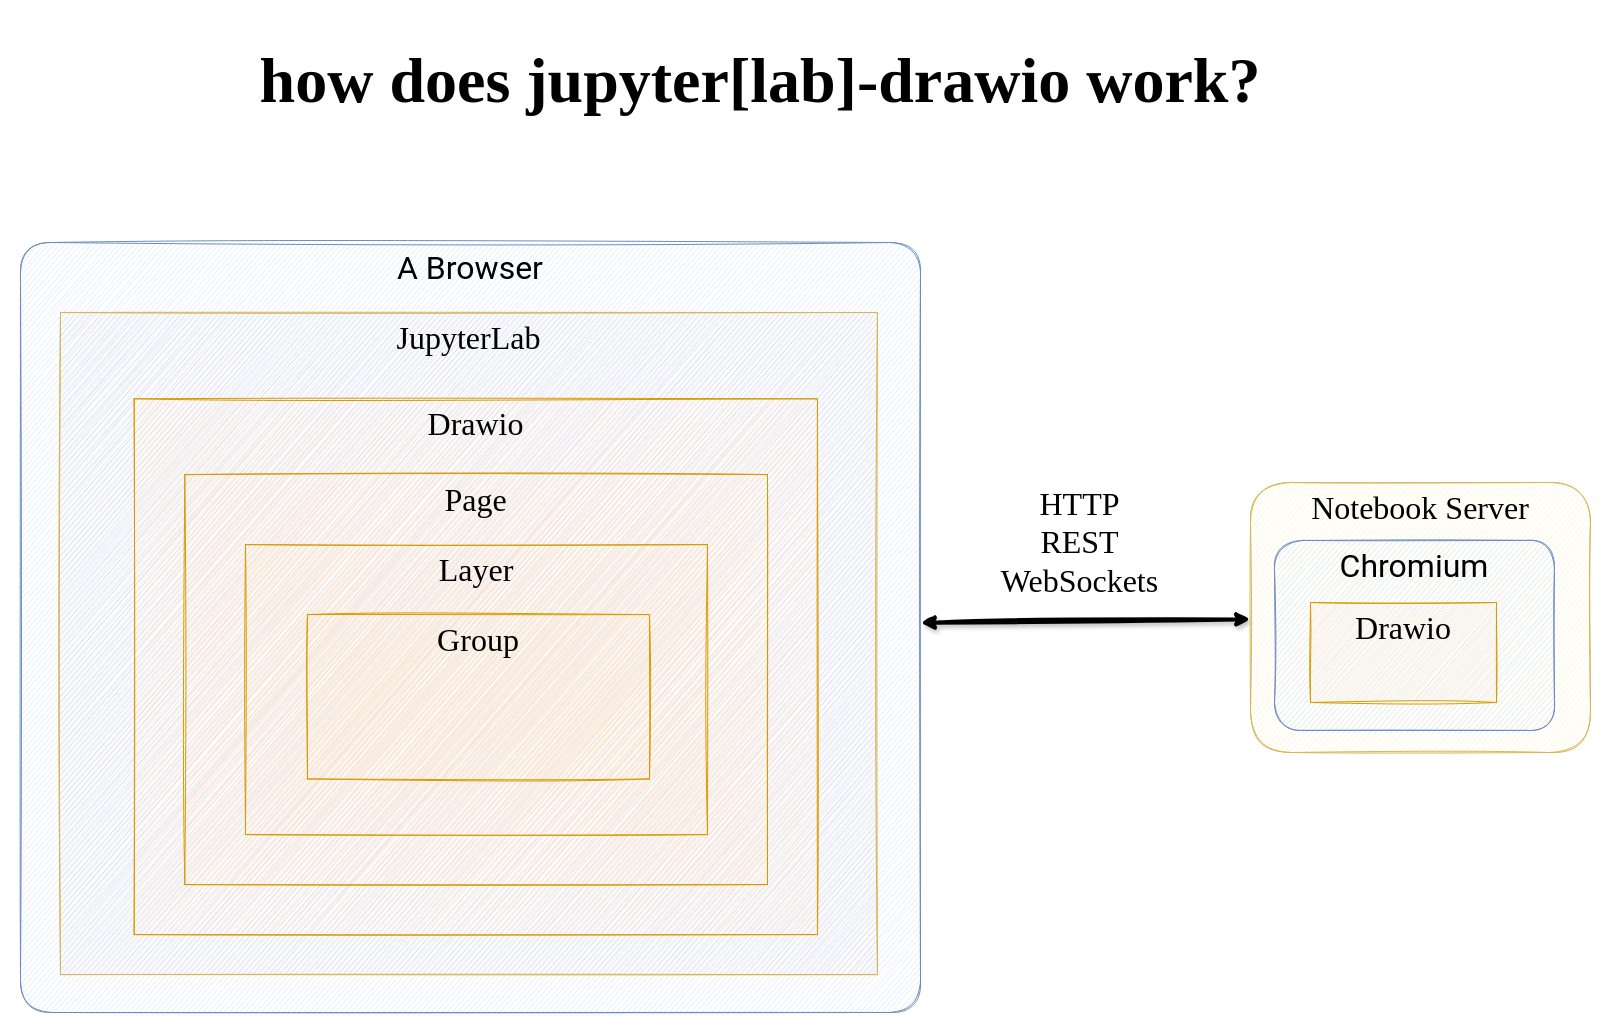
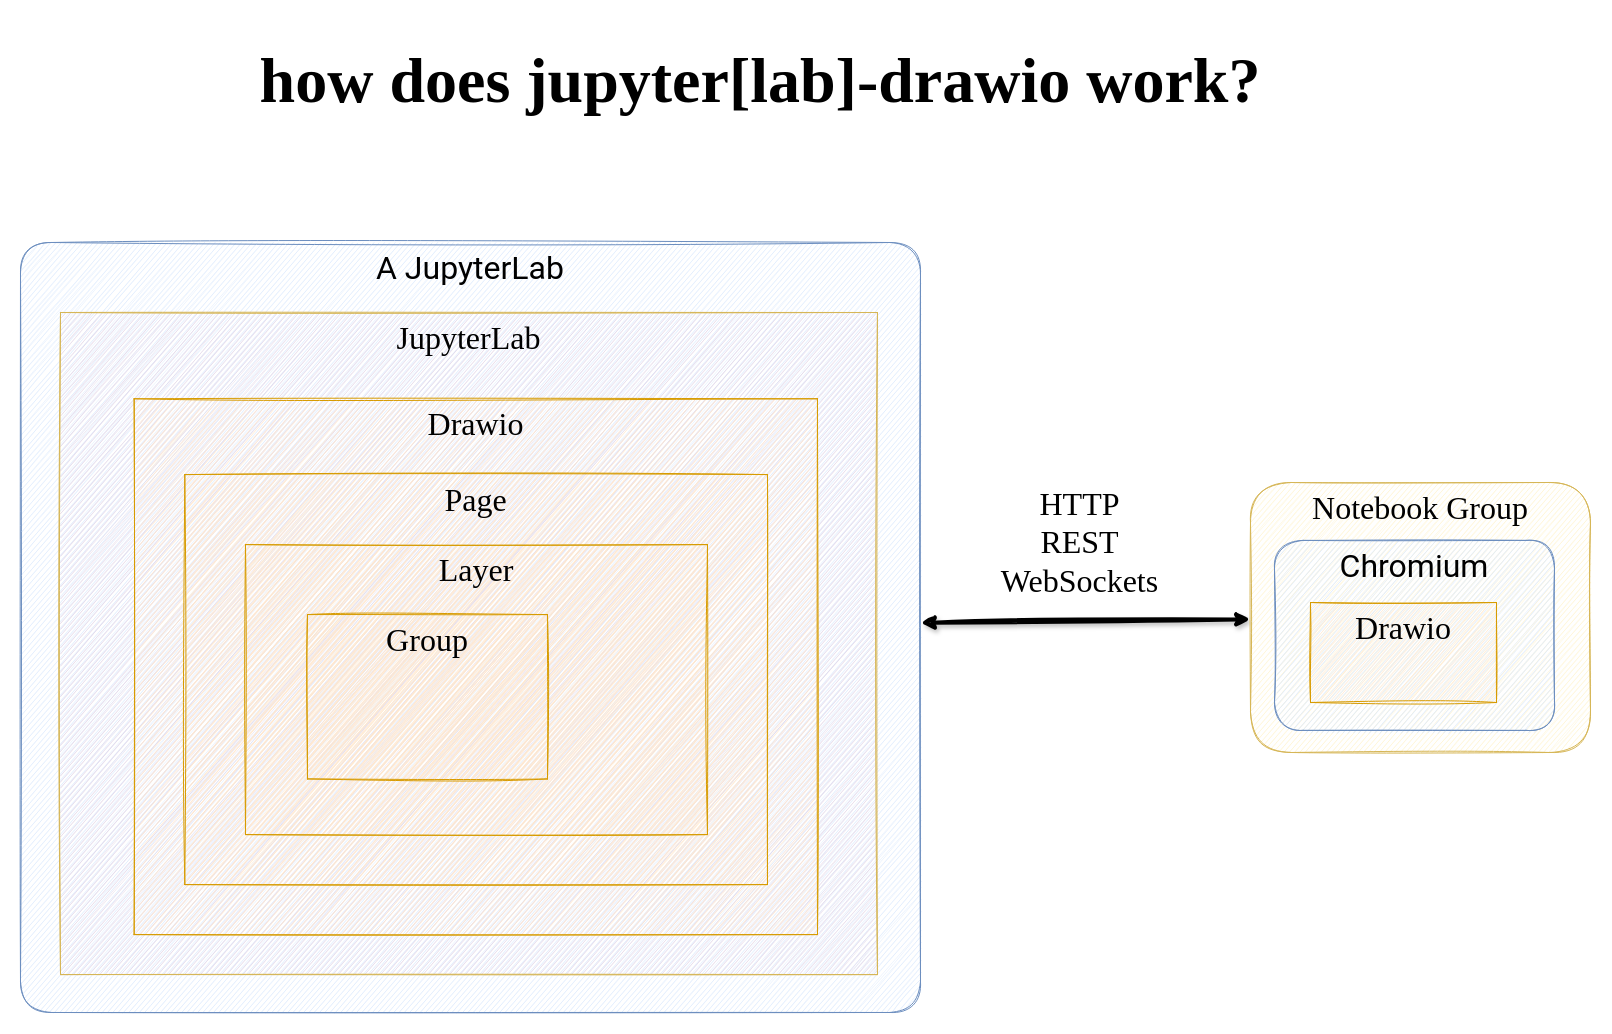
(471, 269) -> (471, 269)
(1421, 509) -> (1421, 509)
(478, 697) -> (427, 697)
